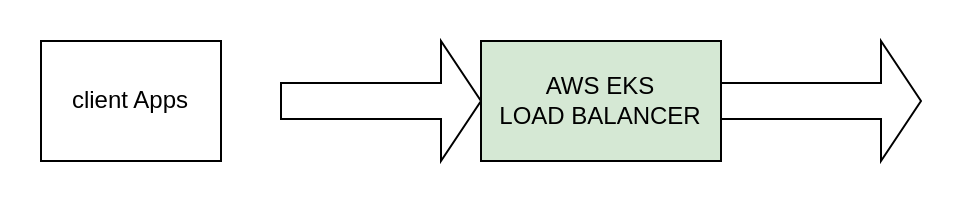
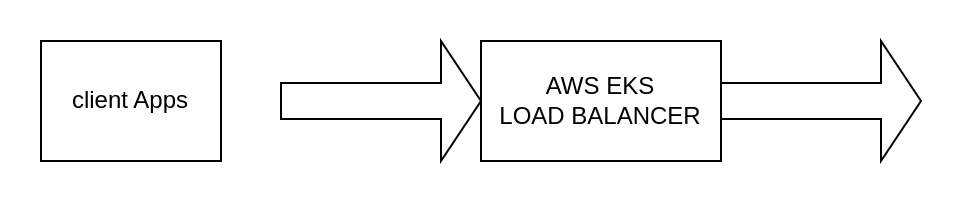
(601, 101) -> (601, 101)
